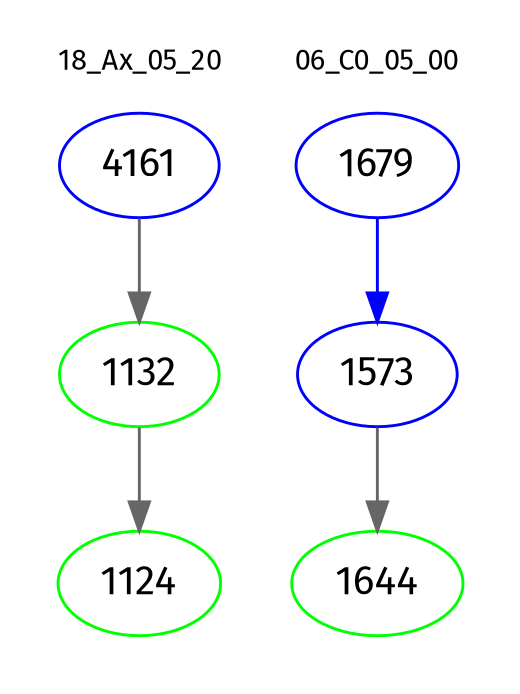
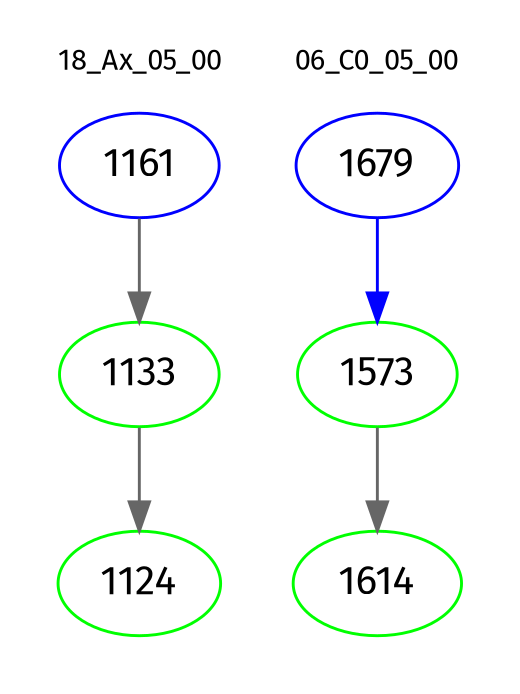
(141, 62) -> (141, 62)
(139, 165) -> (139, 165)
(139, 374) -> (139, 374)
(377, 374) -> (377, 374)
(377, 583) -> (377, 583)
